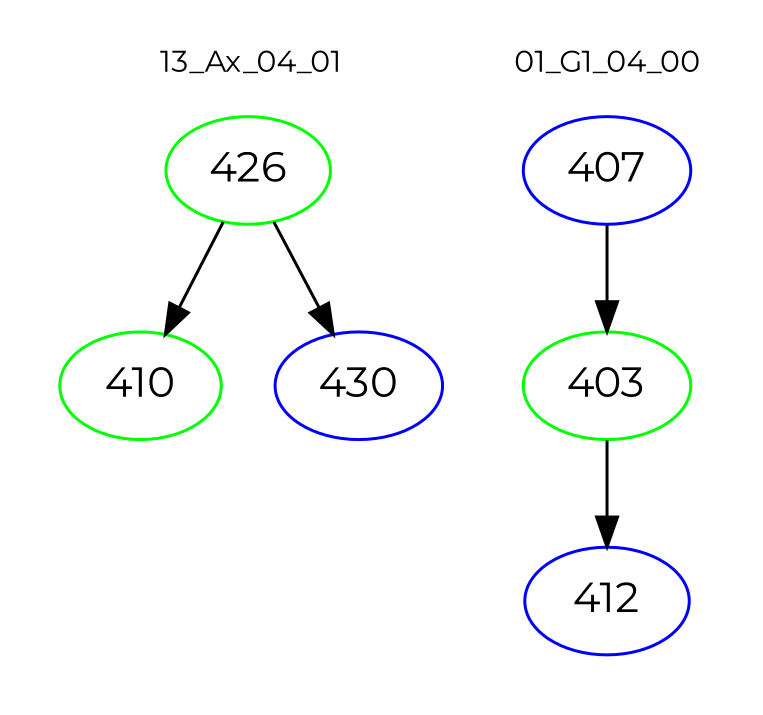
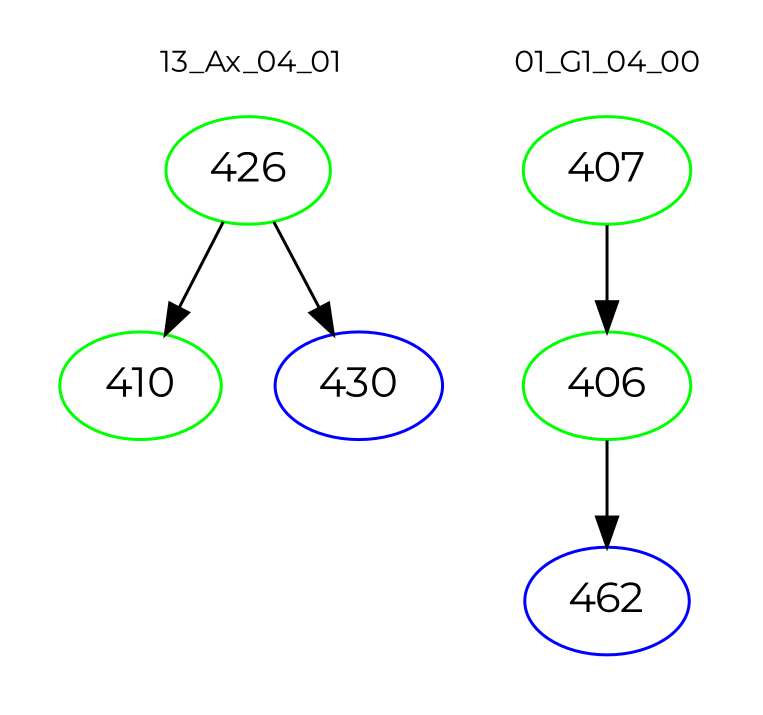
(607, 170) -> (607, 170)
(607, 386) -> (607, 386)
(607, 601) -> (607, 601)
